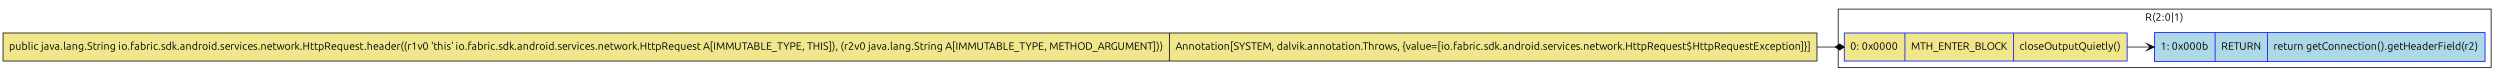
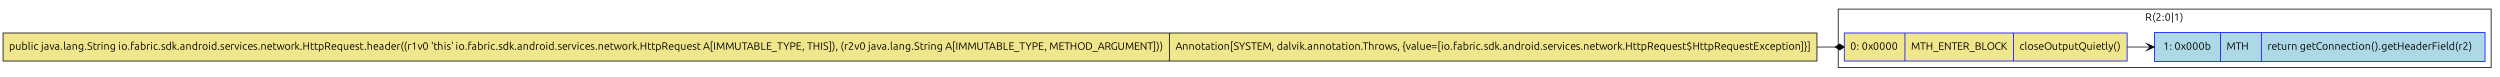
(2241, 47) -> (2238, 47)
